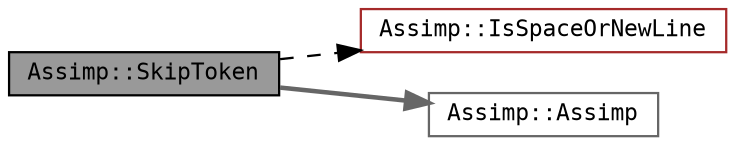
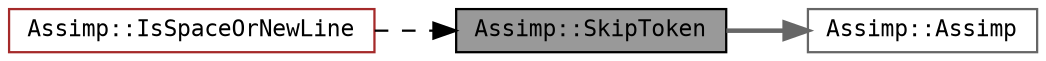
(309, 56) -> (404, 31)
